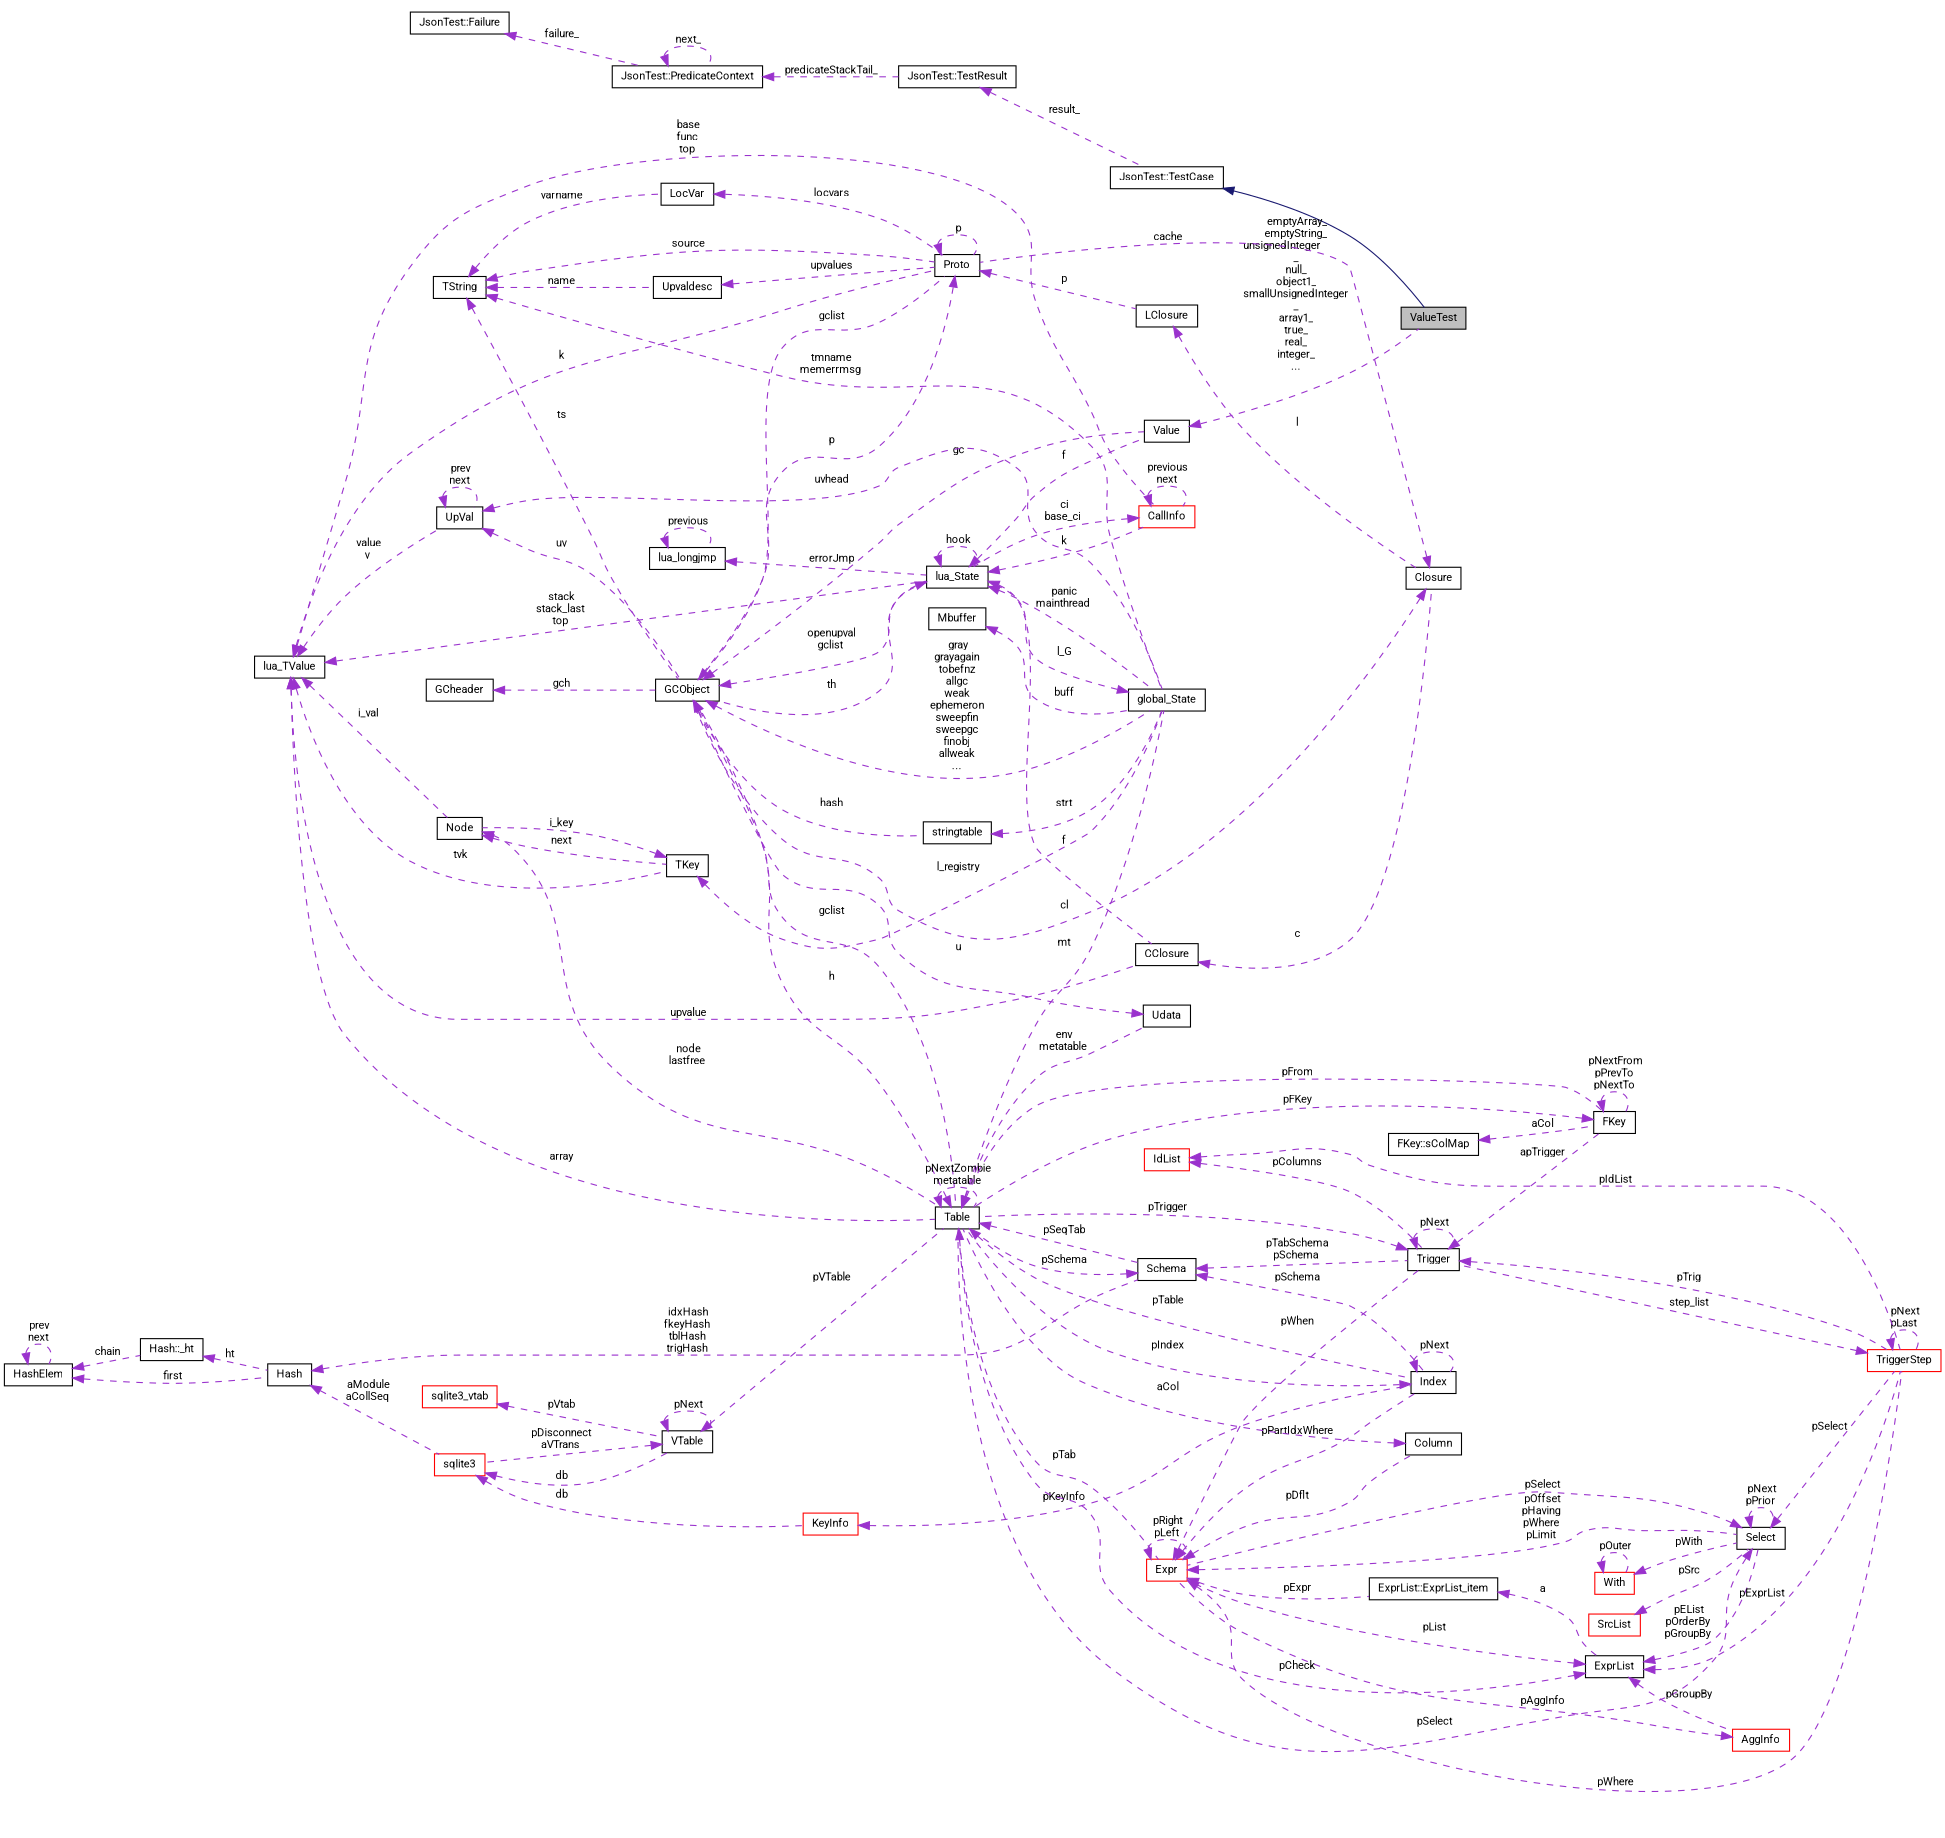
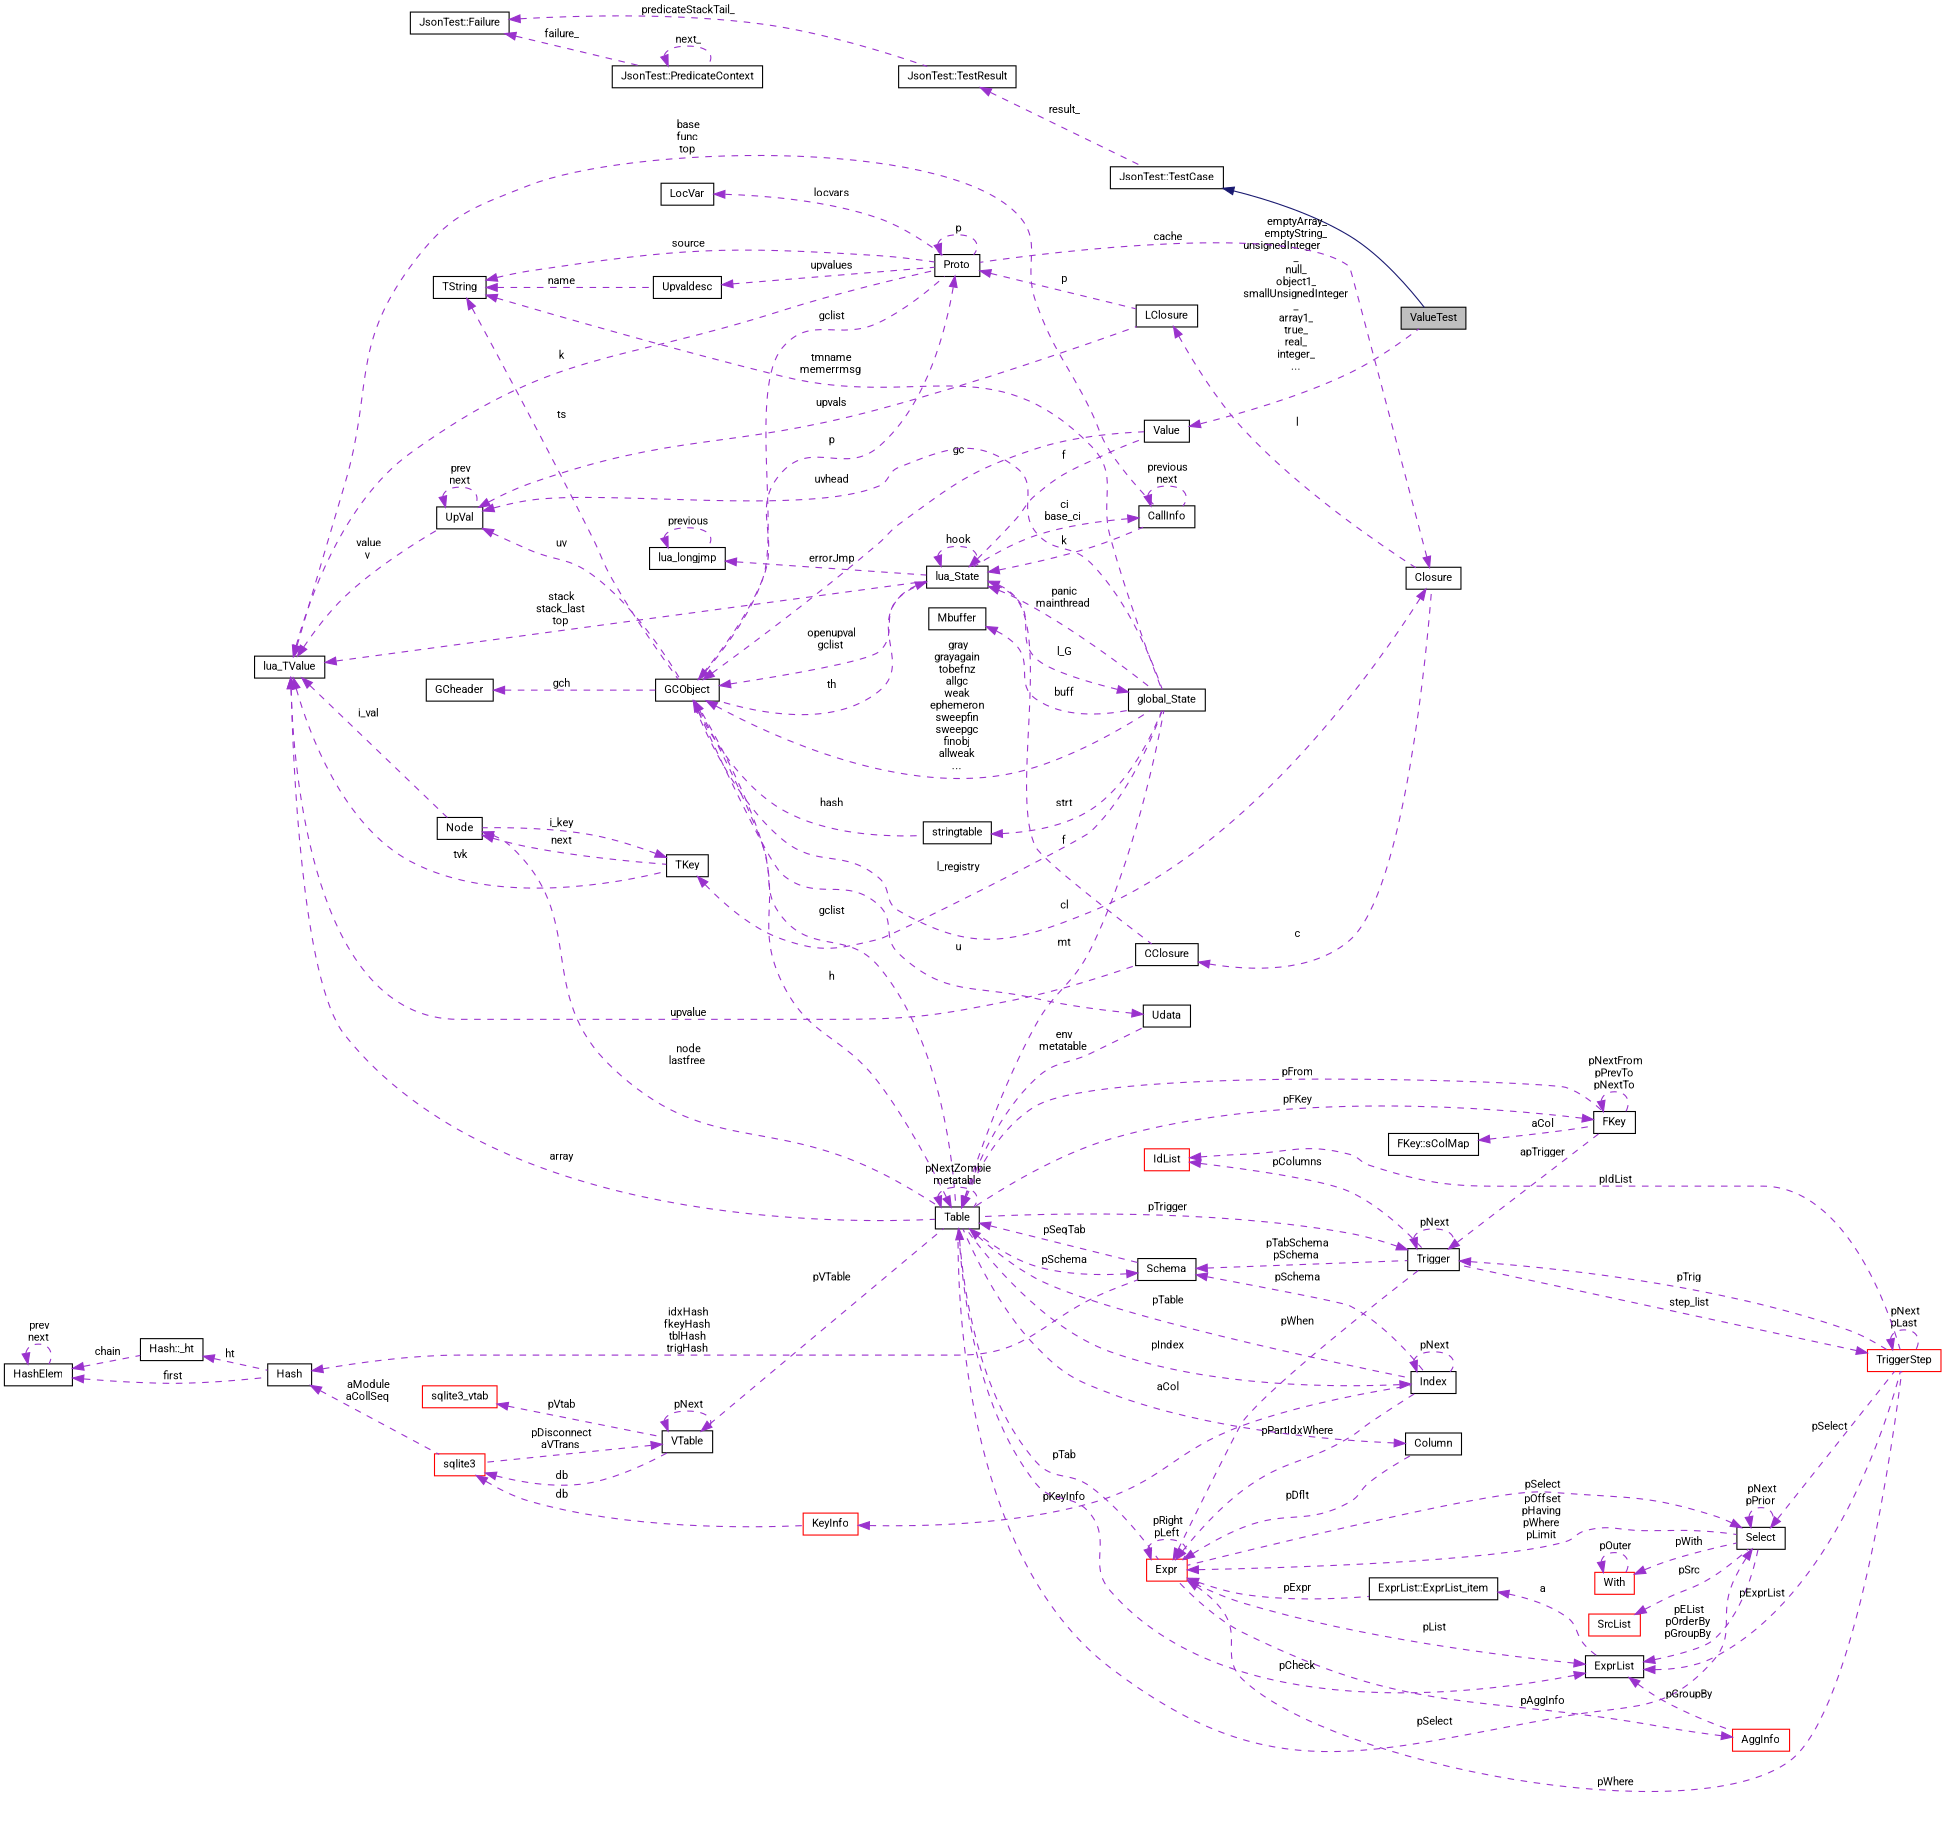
(836, 77) -> (726, 20)
(559, 210) -> none
none -> (815, 424)
(1167, 517) -> (1167, 517)
